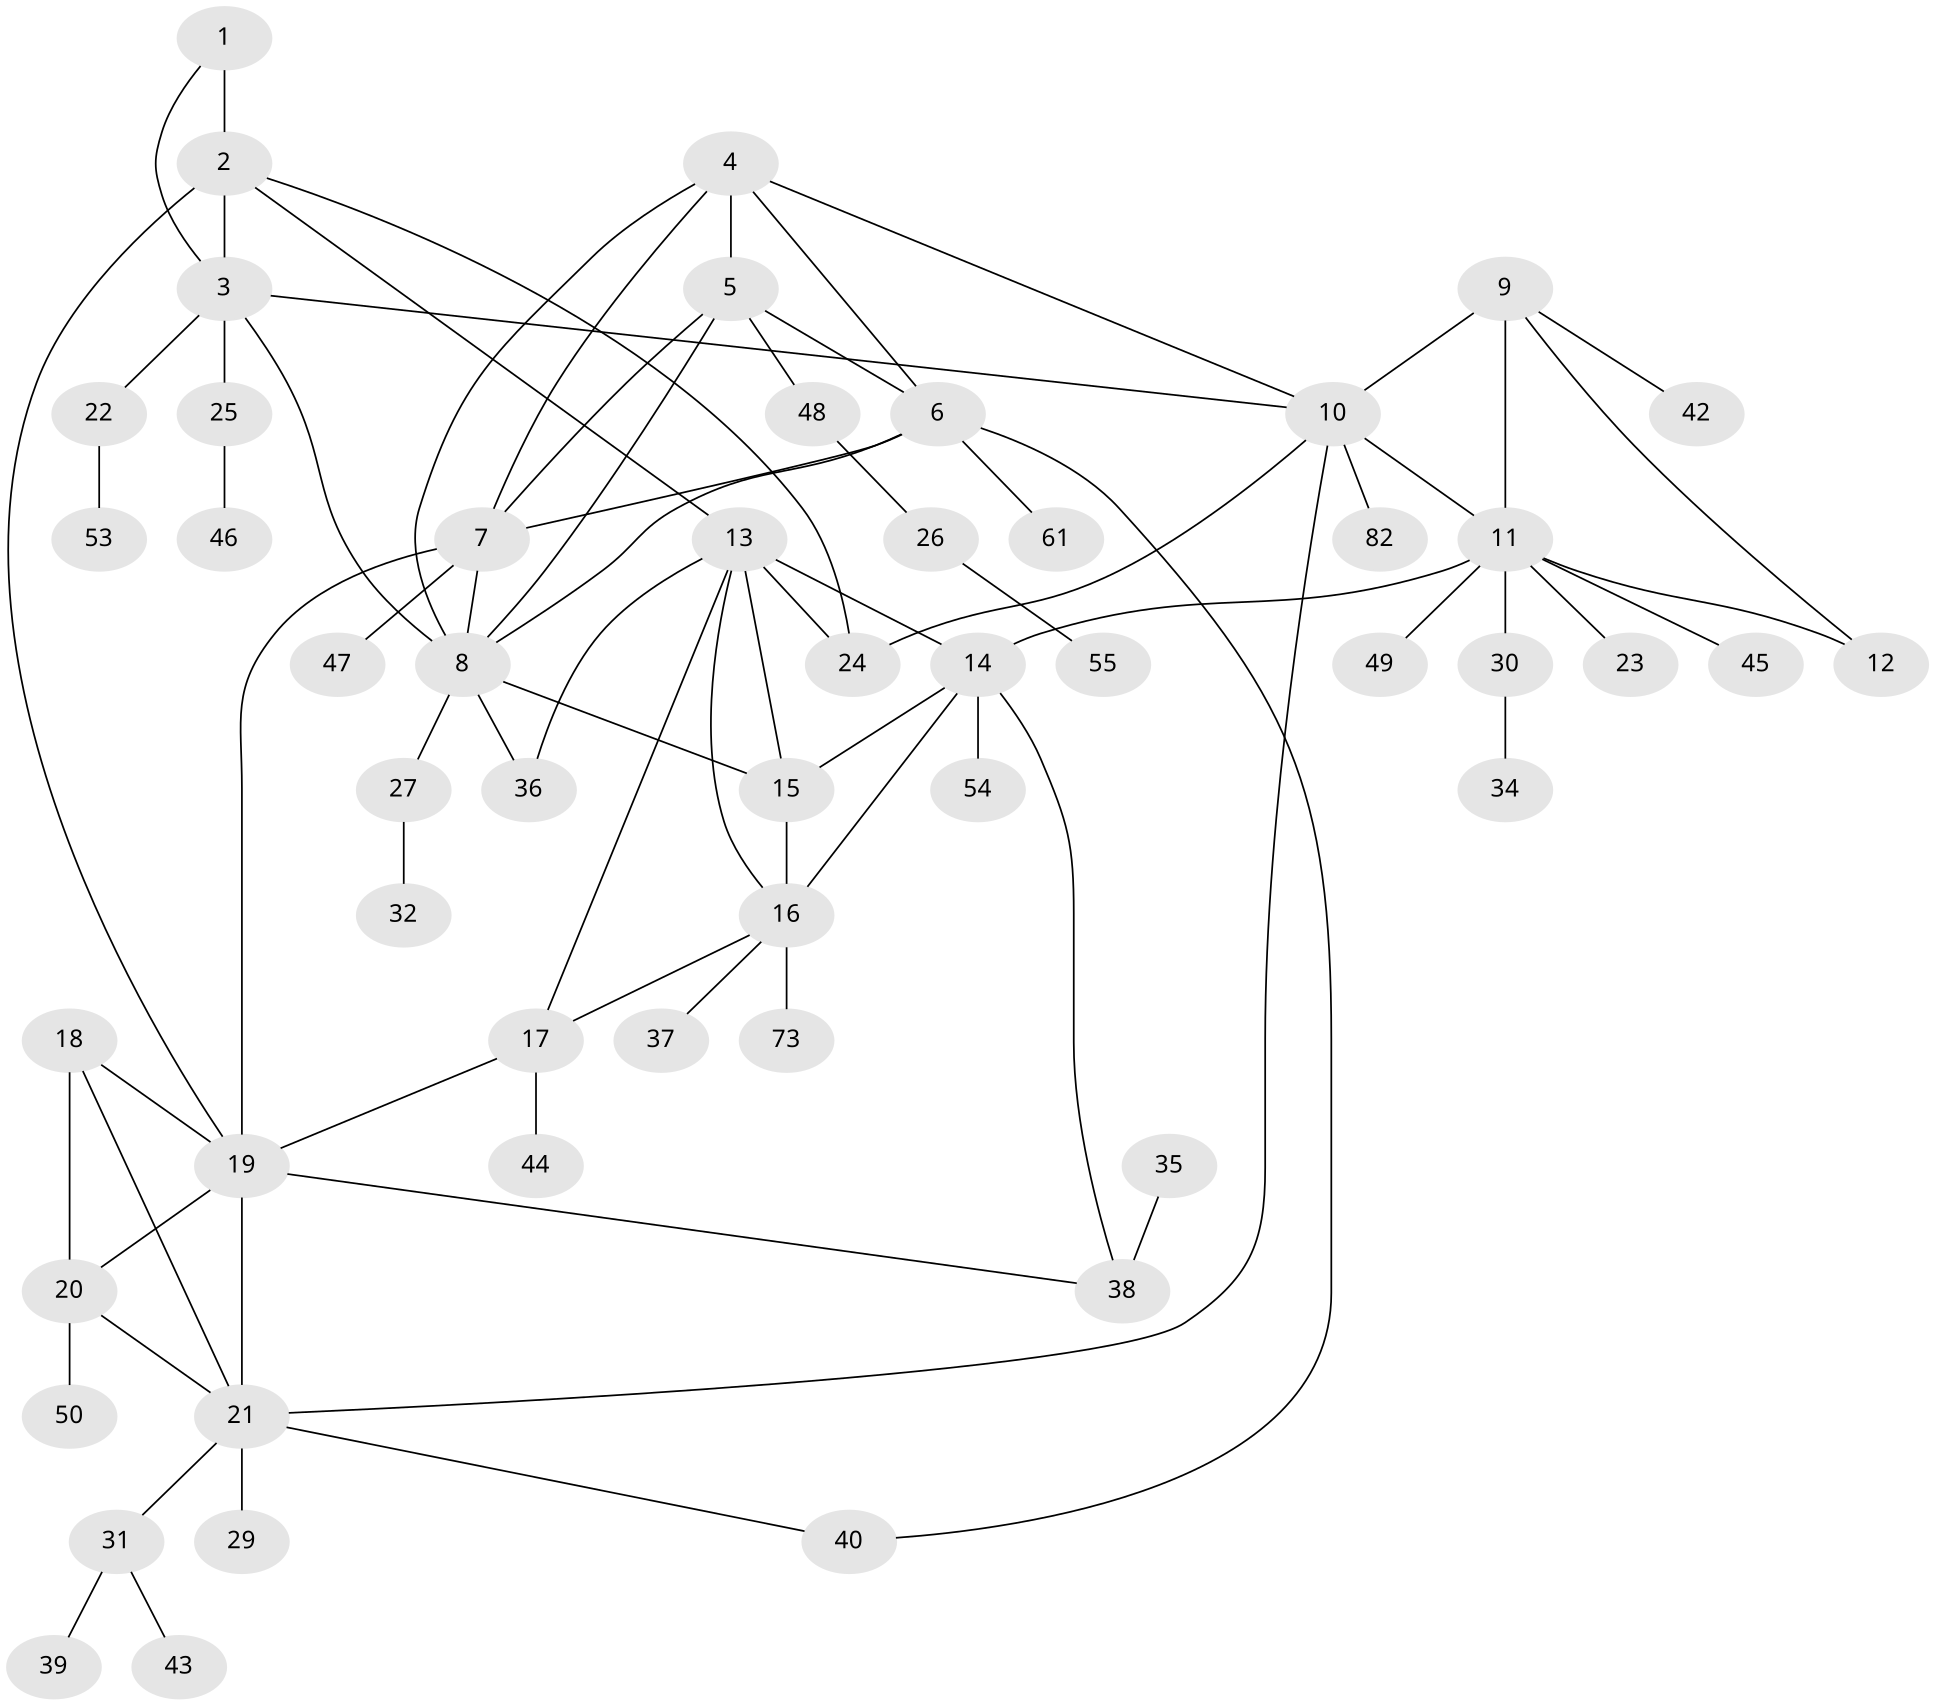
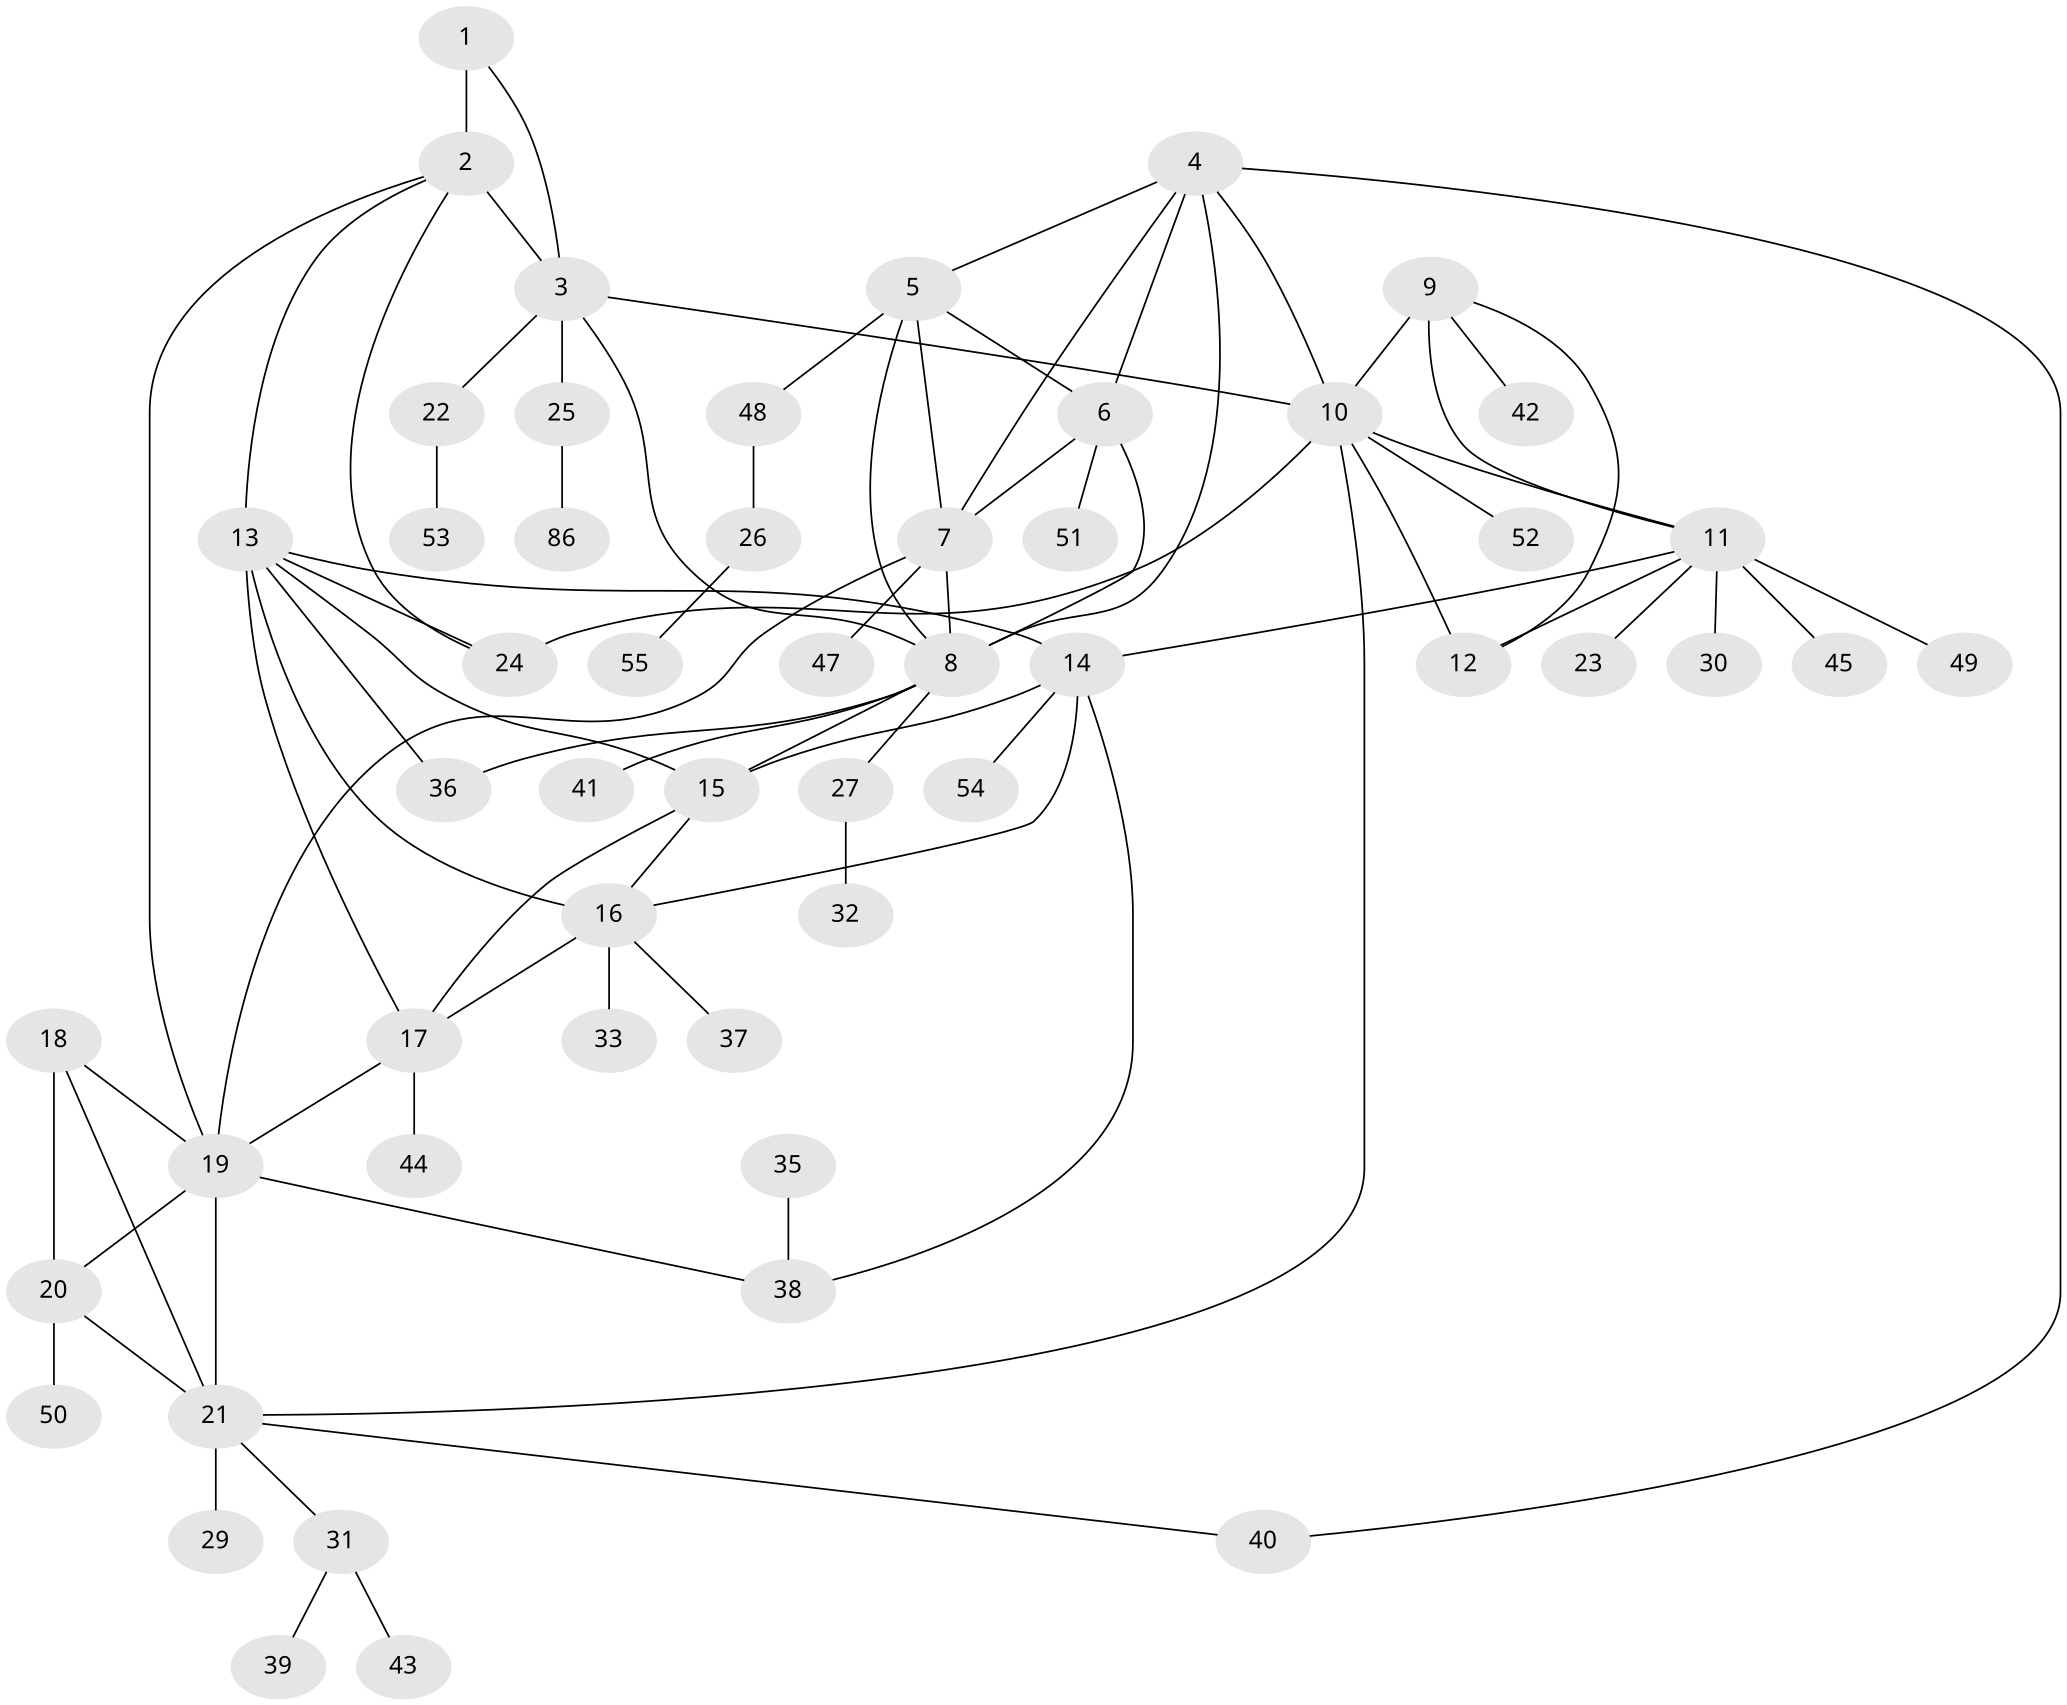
none -> (1404, 538)
(224, 539) -> (562, 539)
(1056, 539) -> (1070, 539)
(1380, 539) -> (1526, 539)
none -> (586, 790)
(1505, 790) -> none
none -> (544, 886)
(787, 1041) -> (609, 1041)
(1331, 1061) -> (2060, 819)
